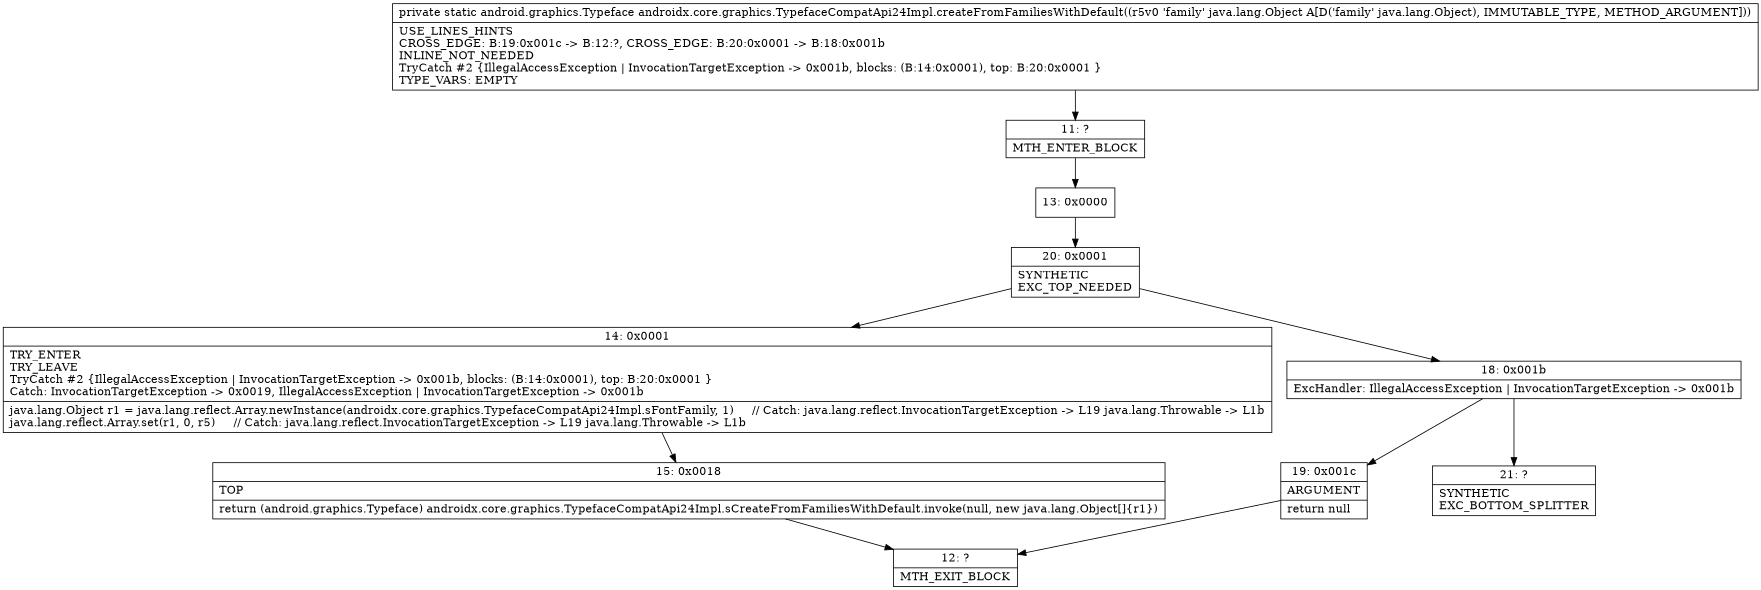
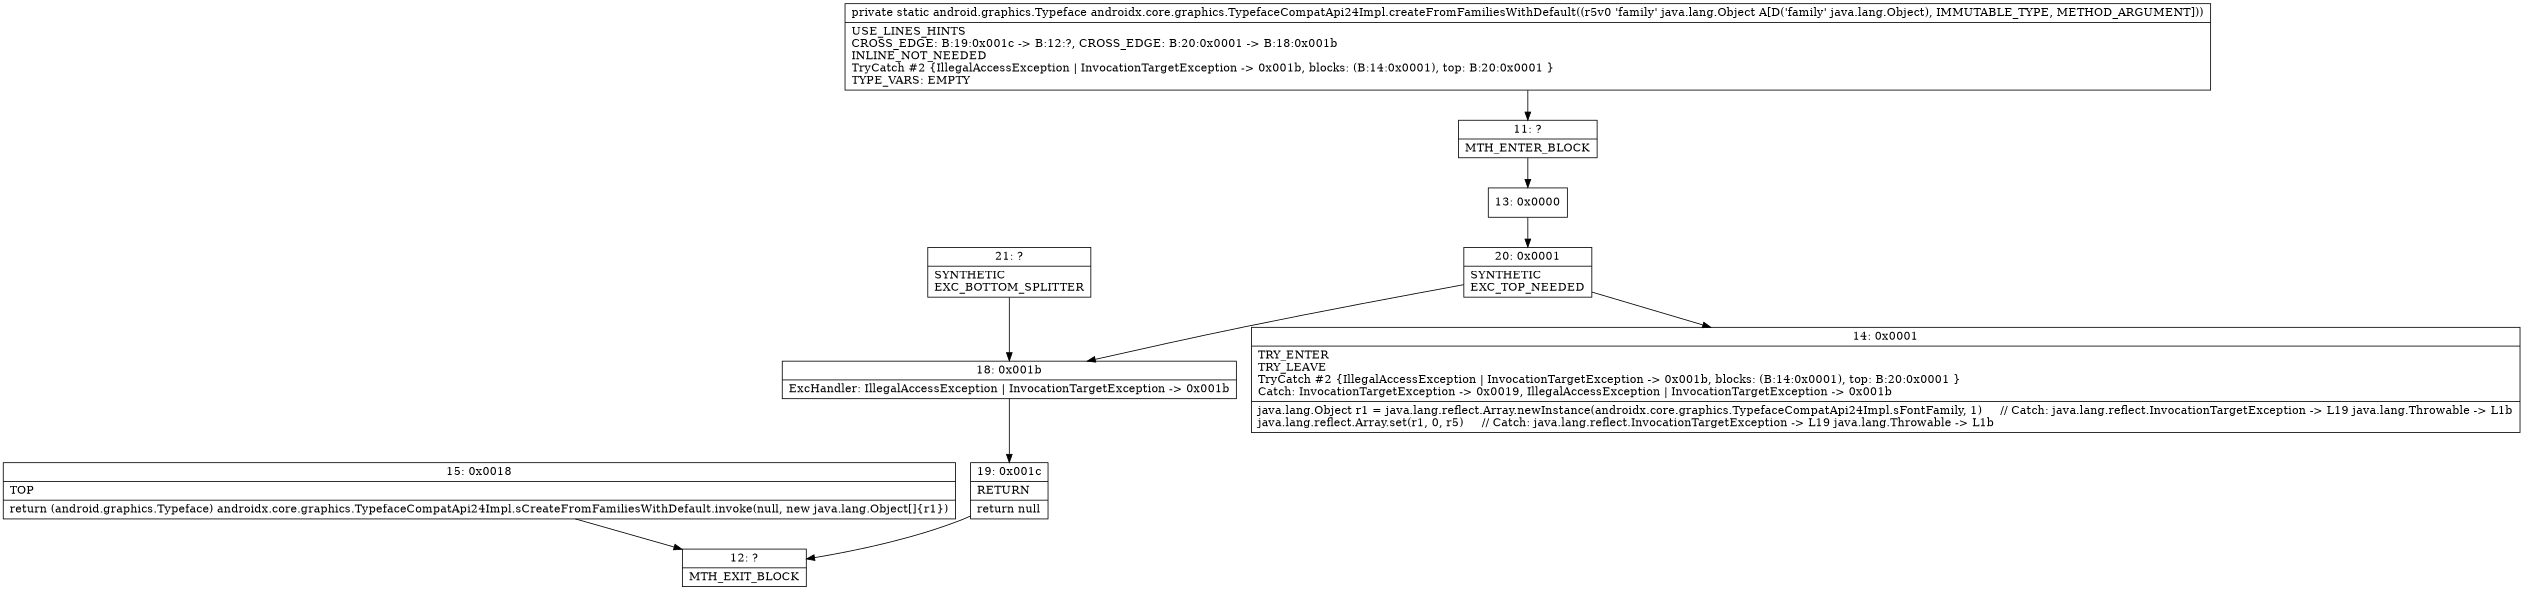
(1514, 428) -> (1009, 325)
(667, 444) -> none
(1324, 490) -> (1004, 490)
